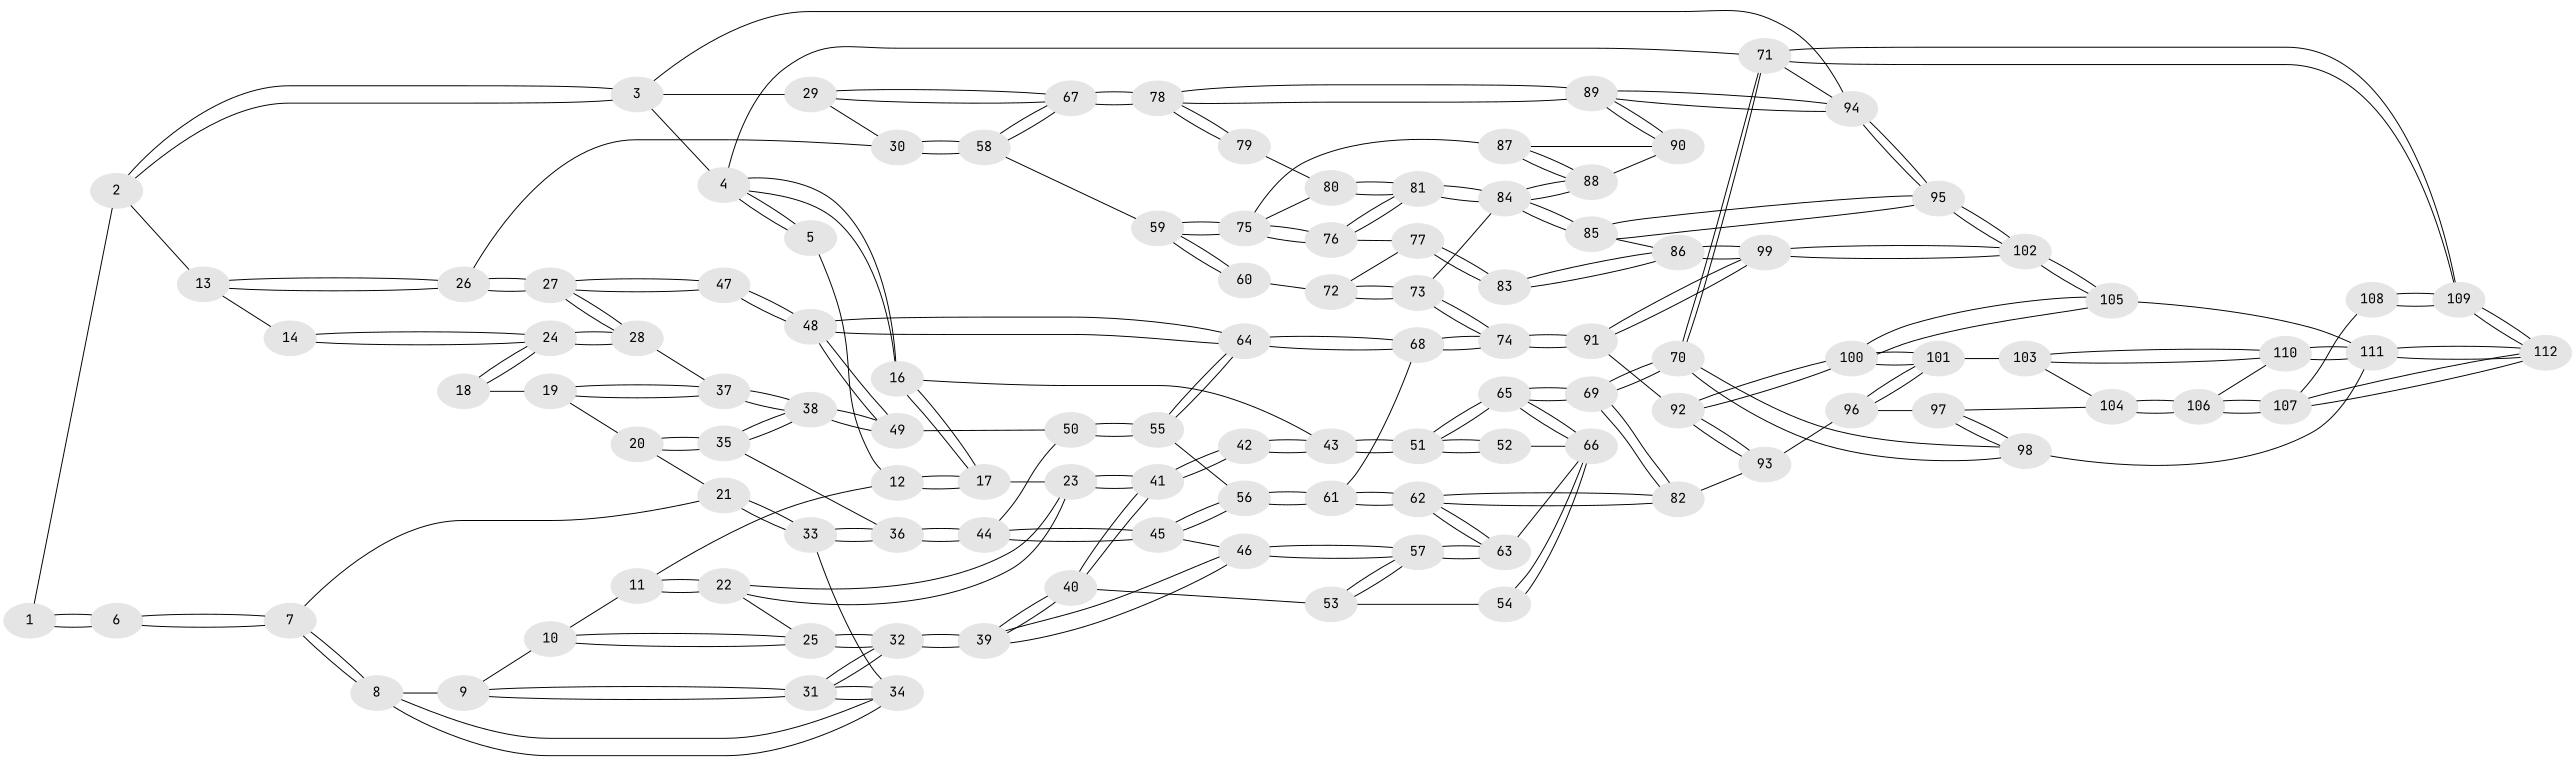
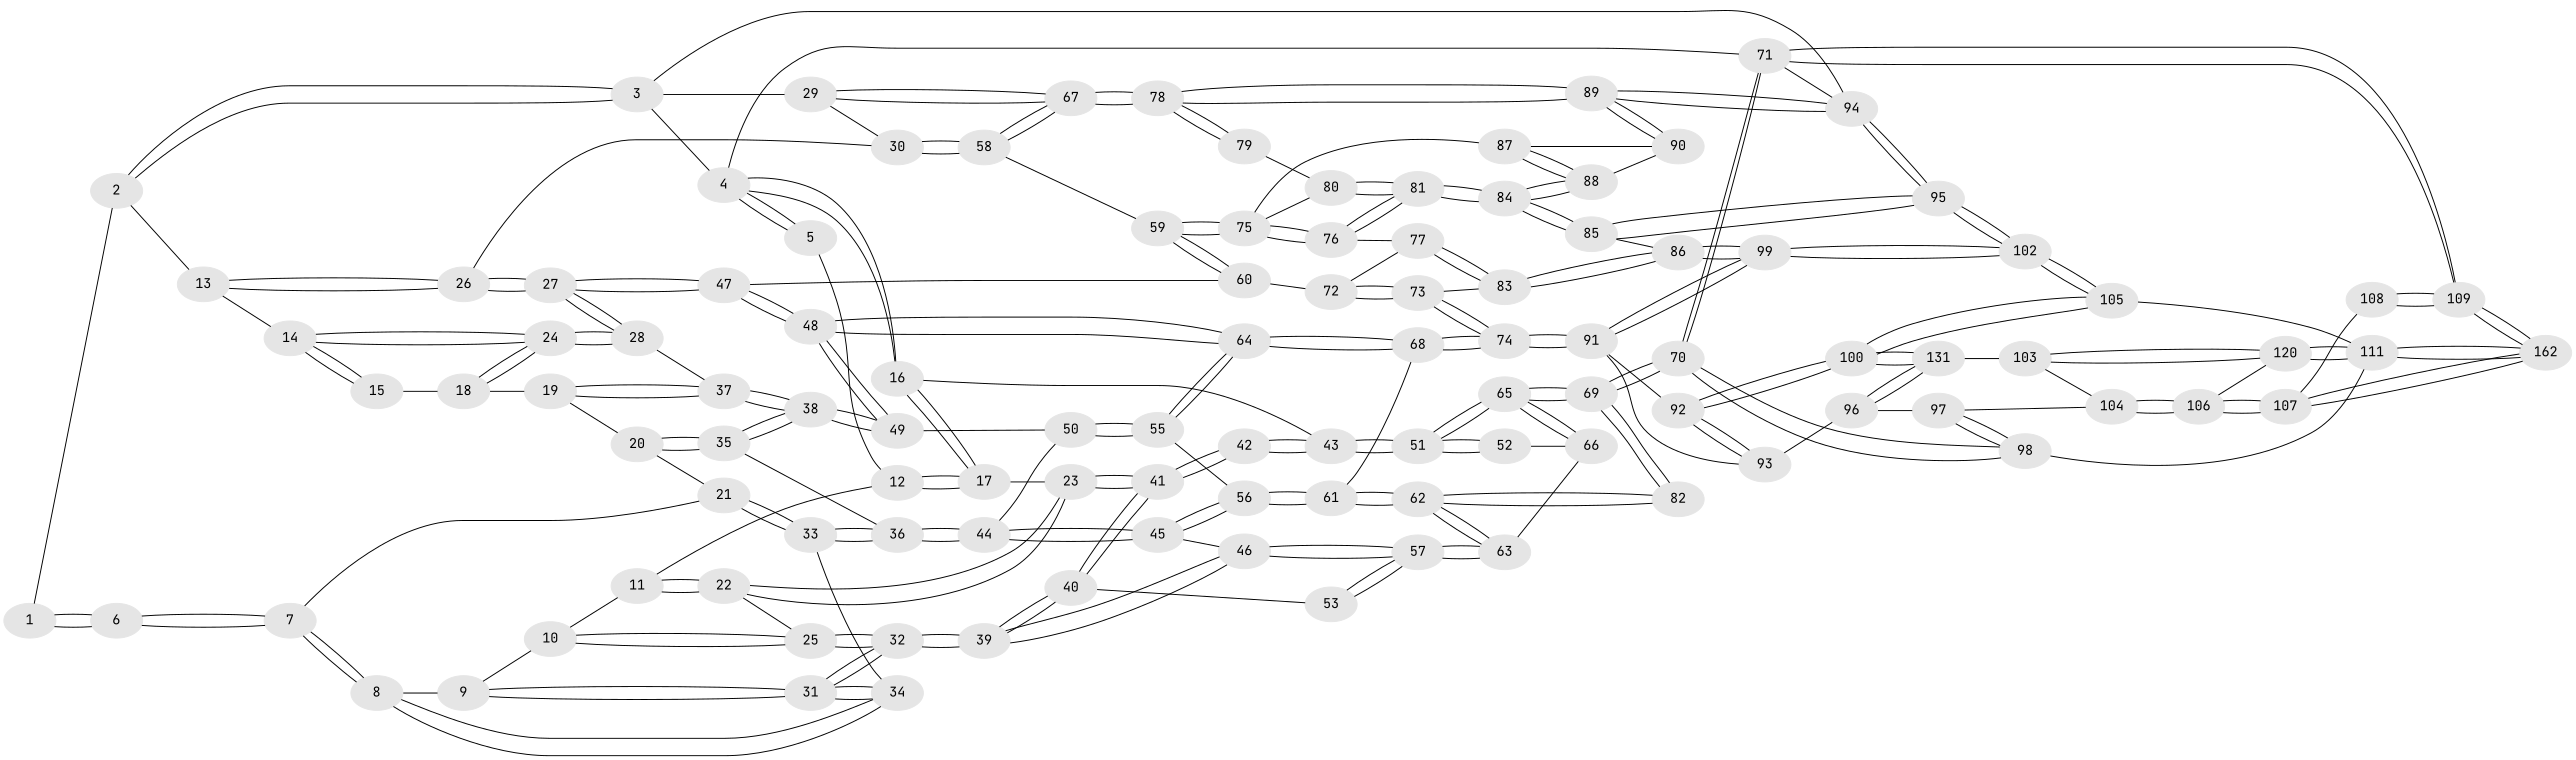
(1462, 246) -> (1461, 290)
none -> (984, 280)
(2546, 353) -> (2546, 353)
(2285, 354) -> (2285, 354)
(1938, 359) -> (1938, 359)
none -> (377, 391)
(1722, 482) -> (1651, 436)
(1505, 604) -> none
